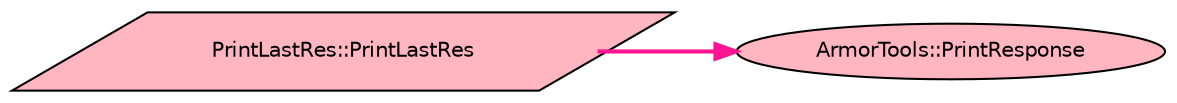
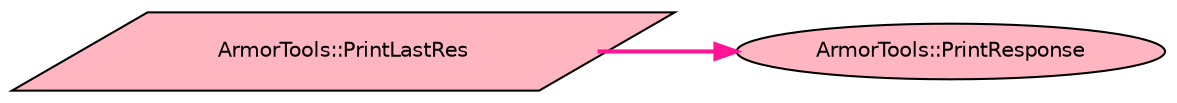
(343, 51) -> (343, 51)
